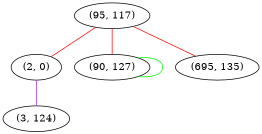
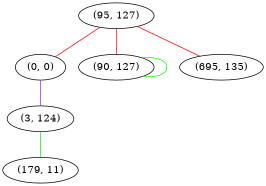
(112, 16) -> (116, 16)
(36, 67) -> (41, 67)
none -> (41, 170)
